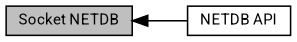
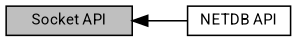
(69, 21) -> (69, 21)
